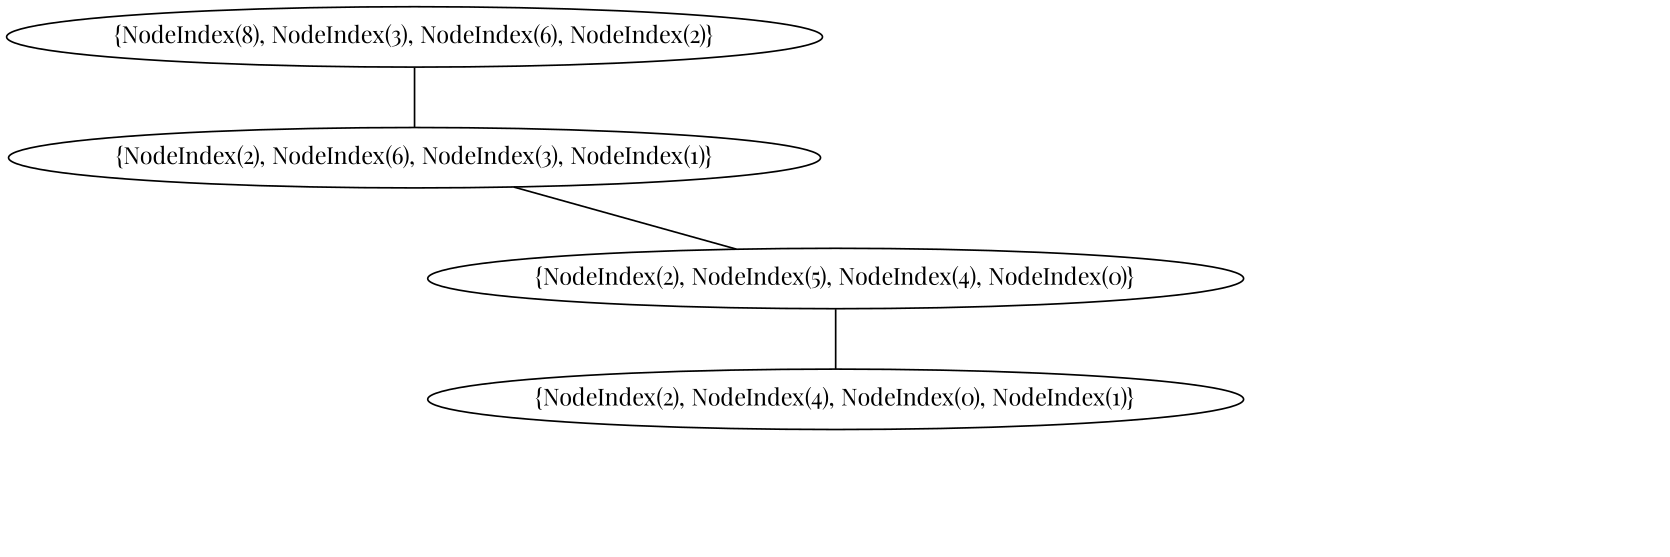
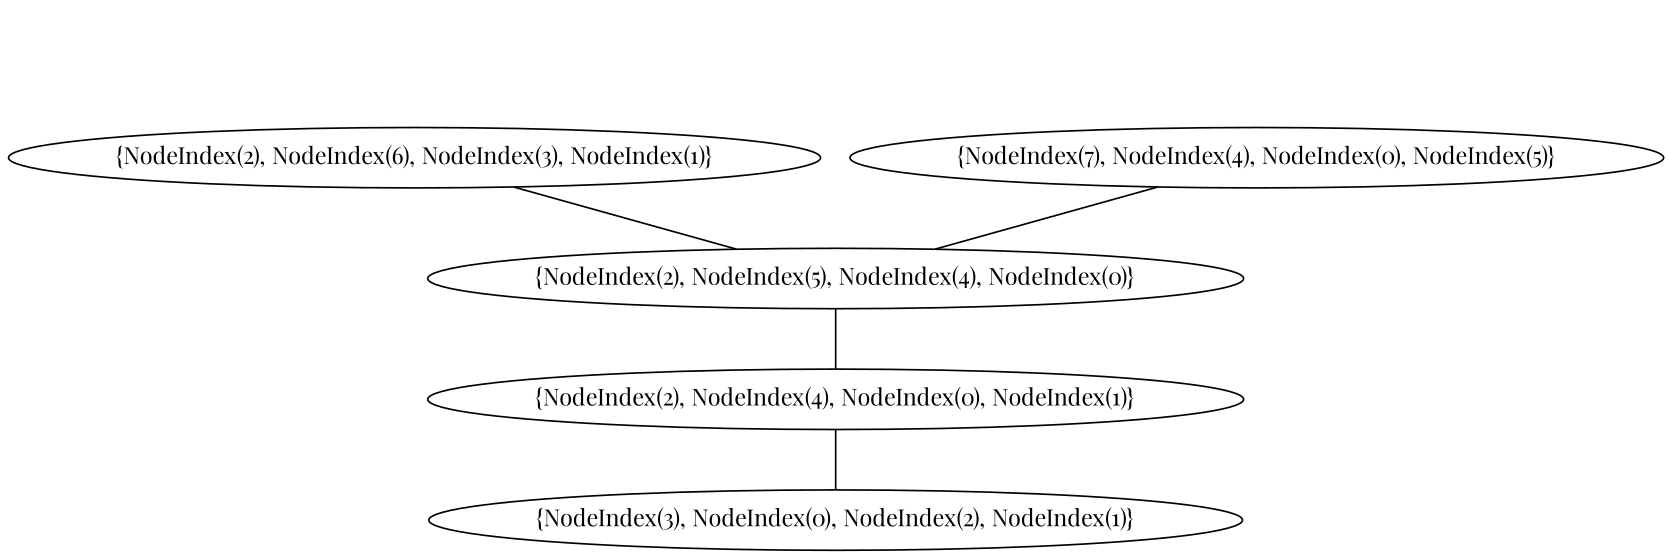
(415, 37) -> none
none -> (1257, 158)
none -> (836, 520)
